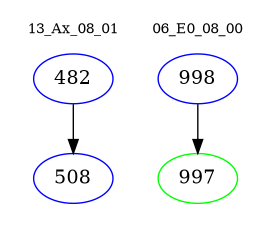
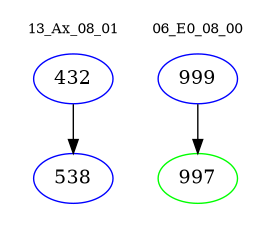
(73, 79) -> (73, 79)
(198, 79) -> (198, 79)
(73, 178) -> (73, 178)
